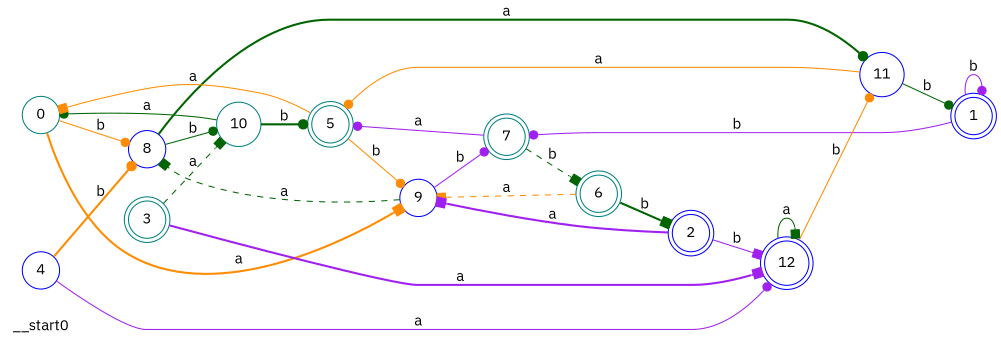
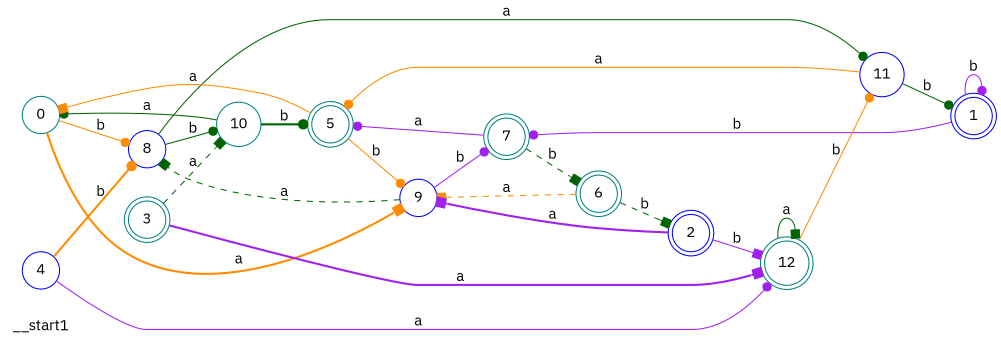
(493, 20) -> (493, 20)
(640, 211) -> (640, 211)
(787, 263) -> (787, 263)
(41, 326) -> (41, 326)
